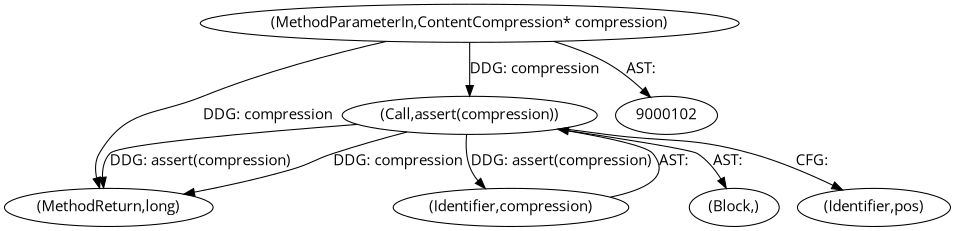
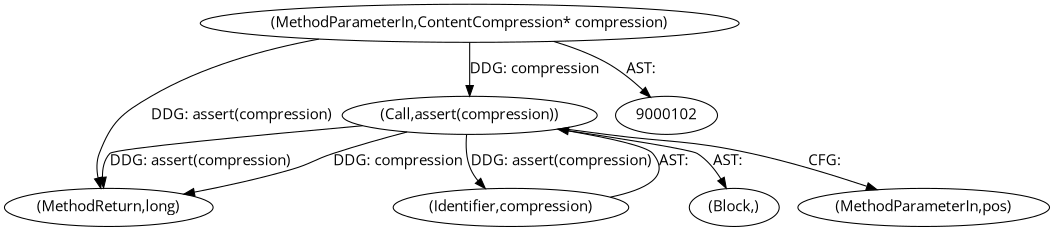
(268, 115) -> (242, 115)
(874, 207) -> (924, 207)
